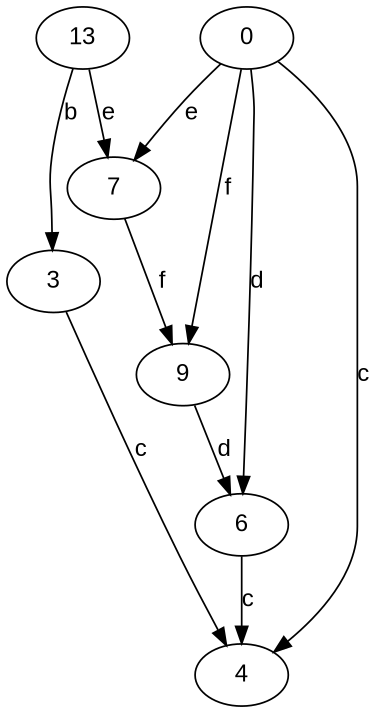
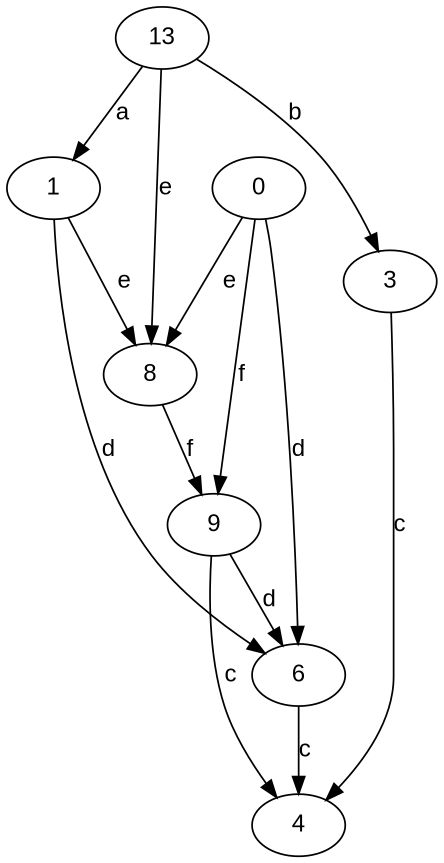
none -> (54, 188)
(114, 188) -> (150, 375)
(357, 349) -> (217, 675)
